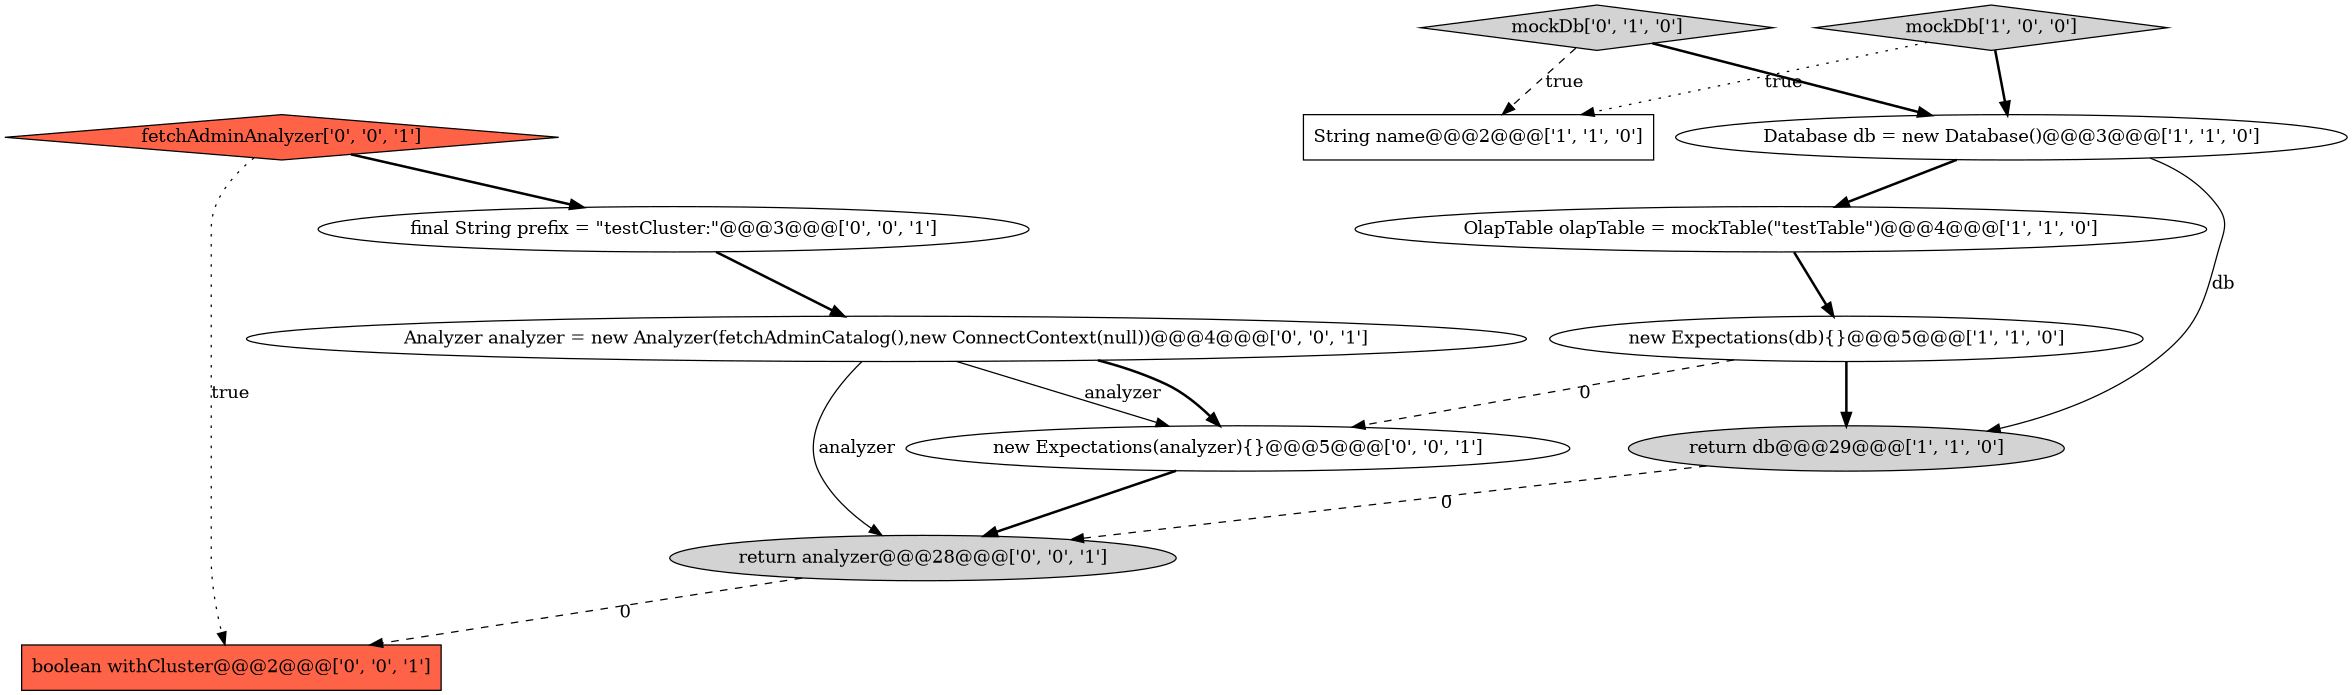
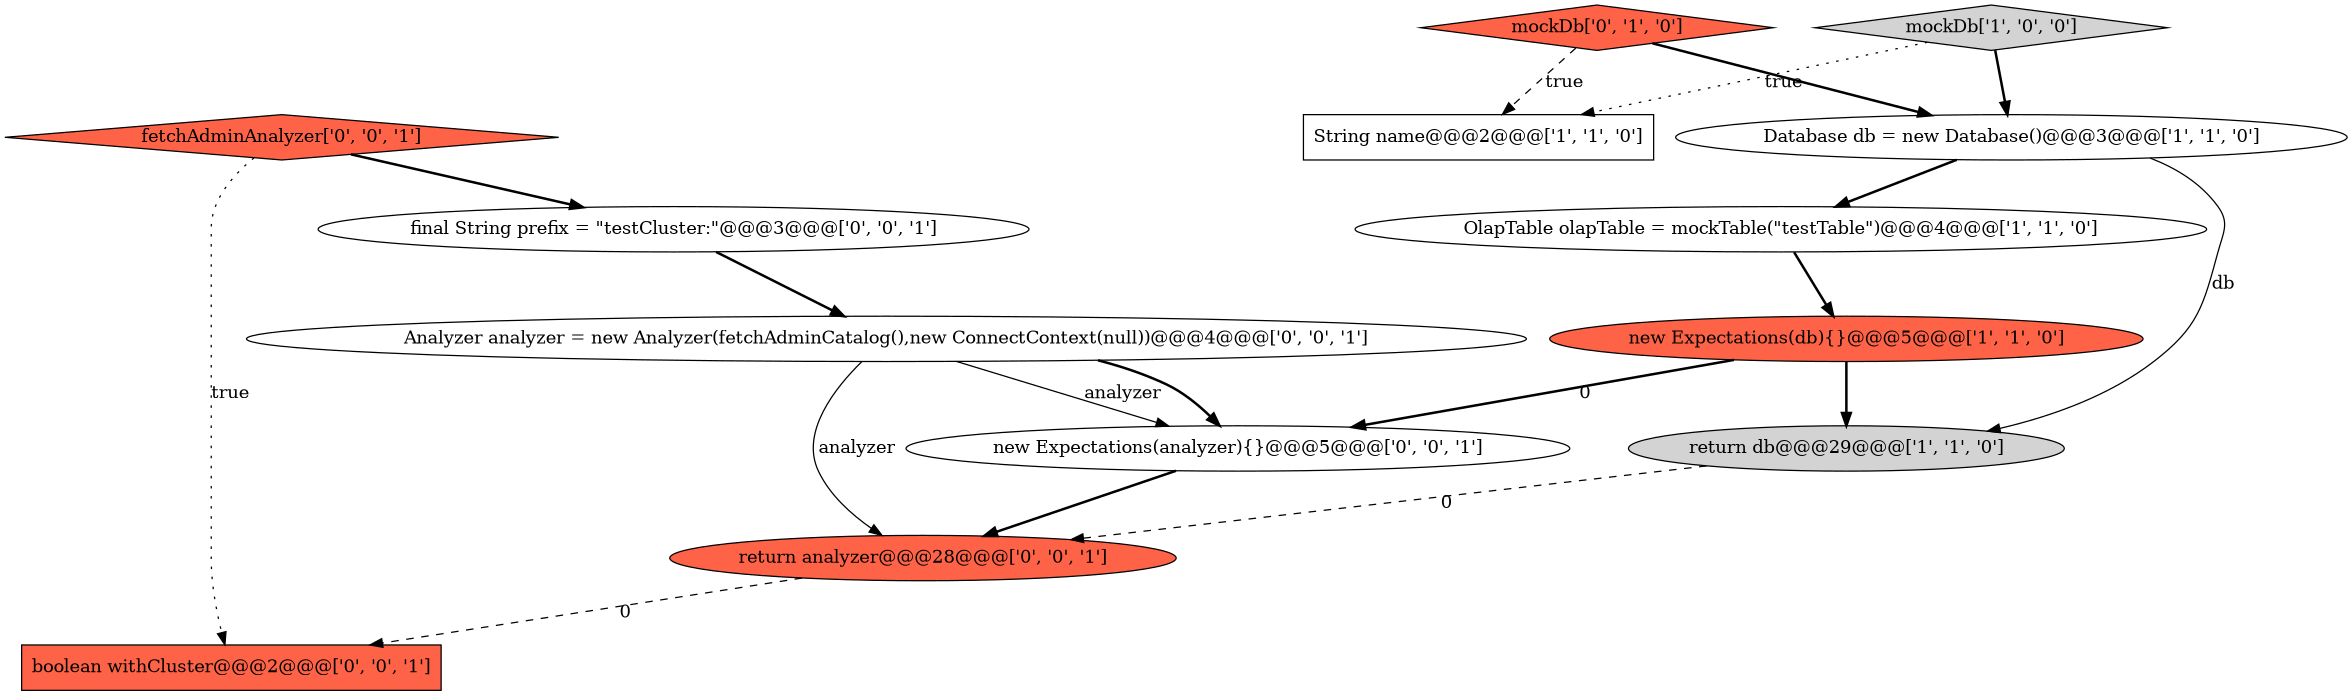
(1597, 28) -> (1597, 28)
(1846, 339) -> (1846, 339)
(1549, 392) -> (1549, 392)
(923, 558) -> (923, 558)
